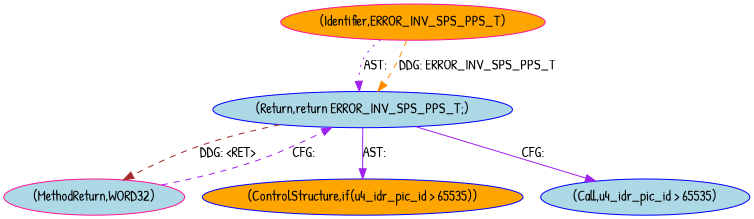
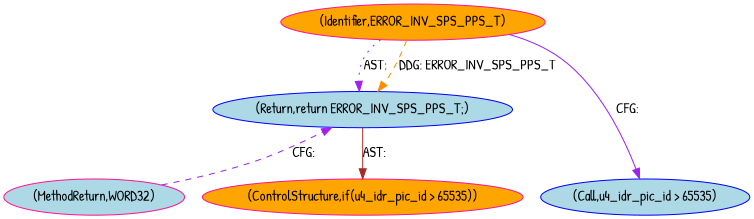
(204, 144) -> none
(363, 148) -> (363, 148)
(501, 152) -> (589, 86)
(363, 197) -> (363, 197)
